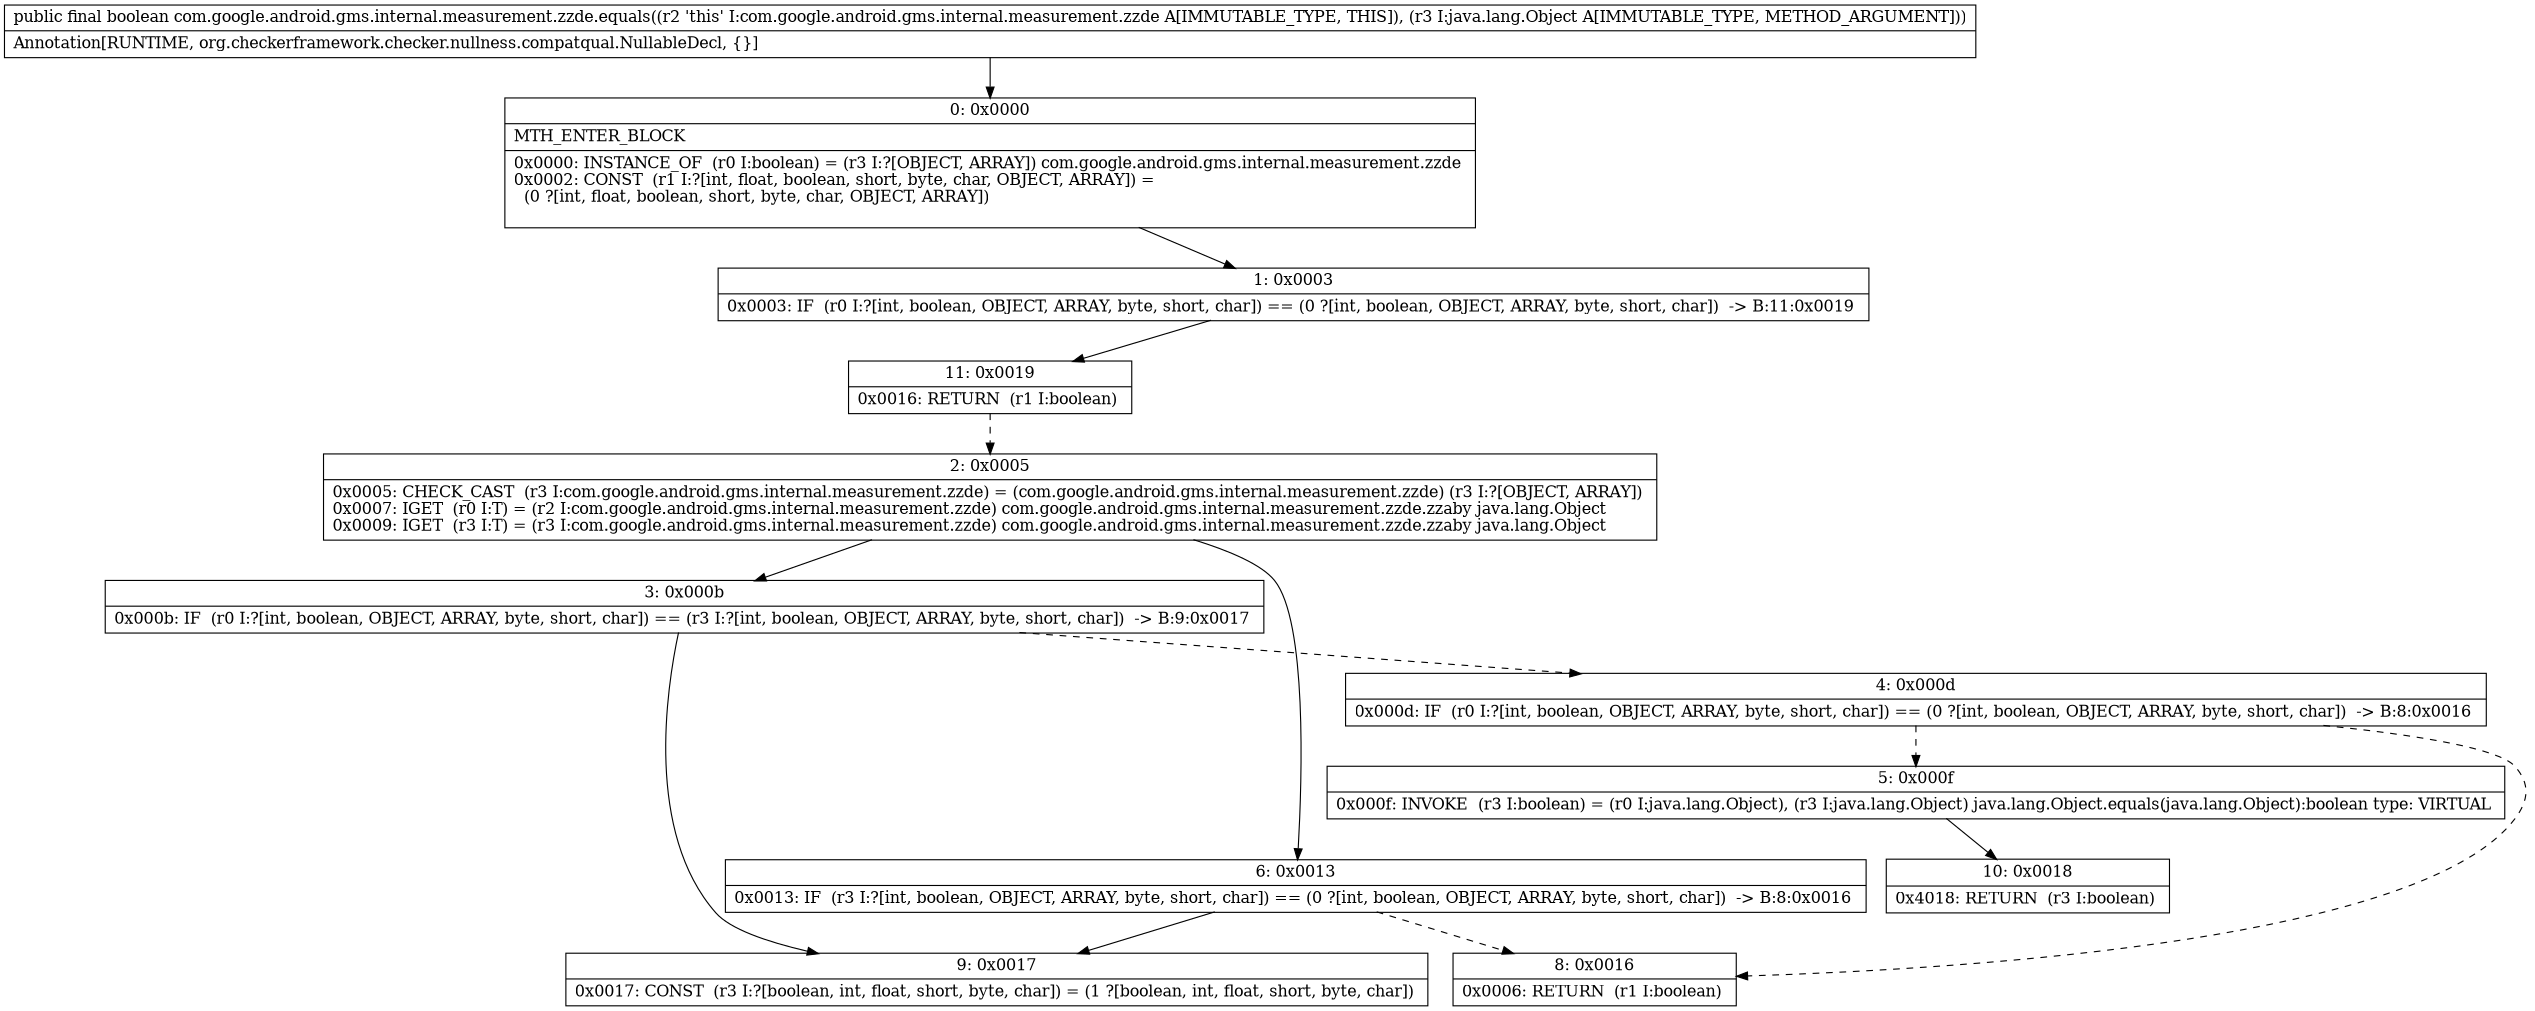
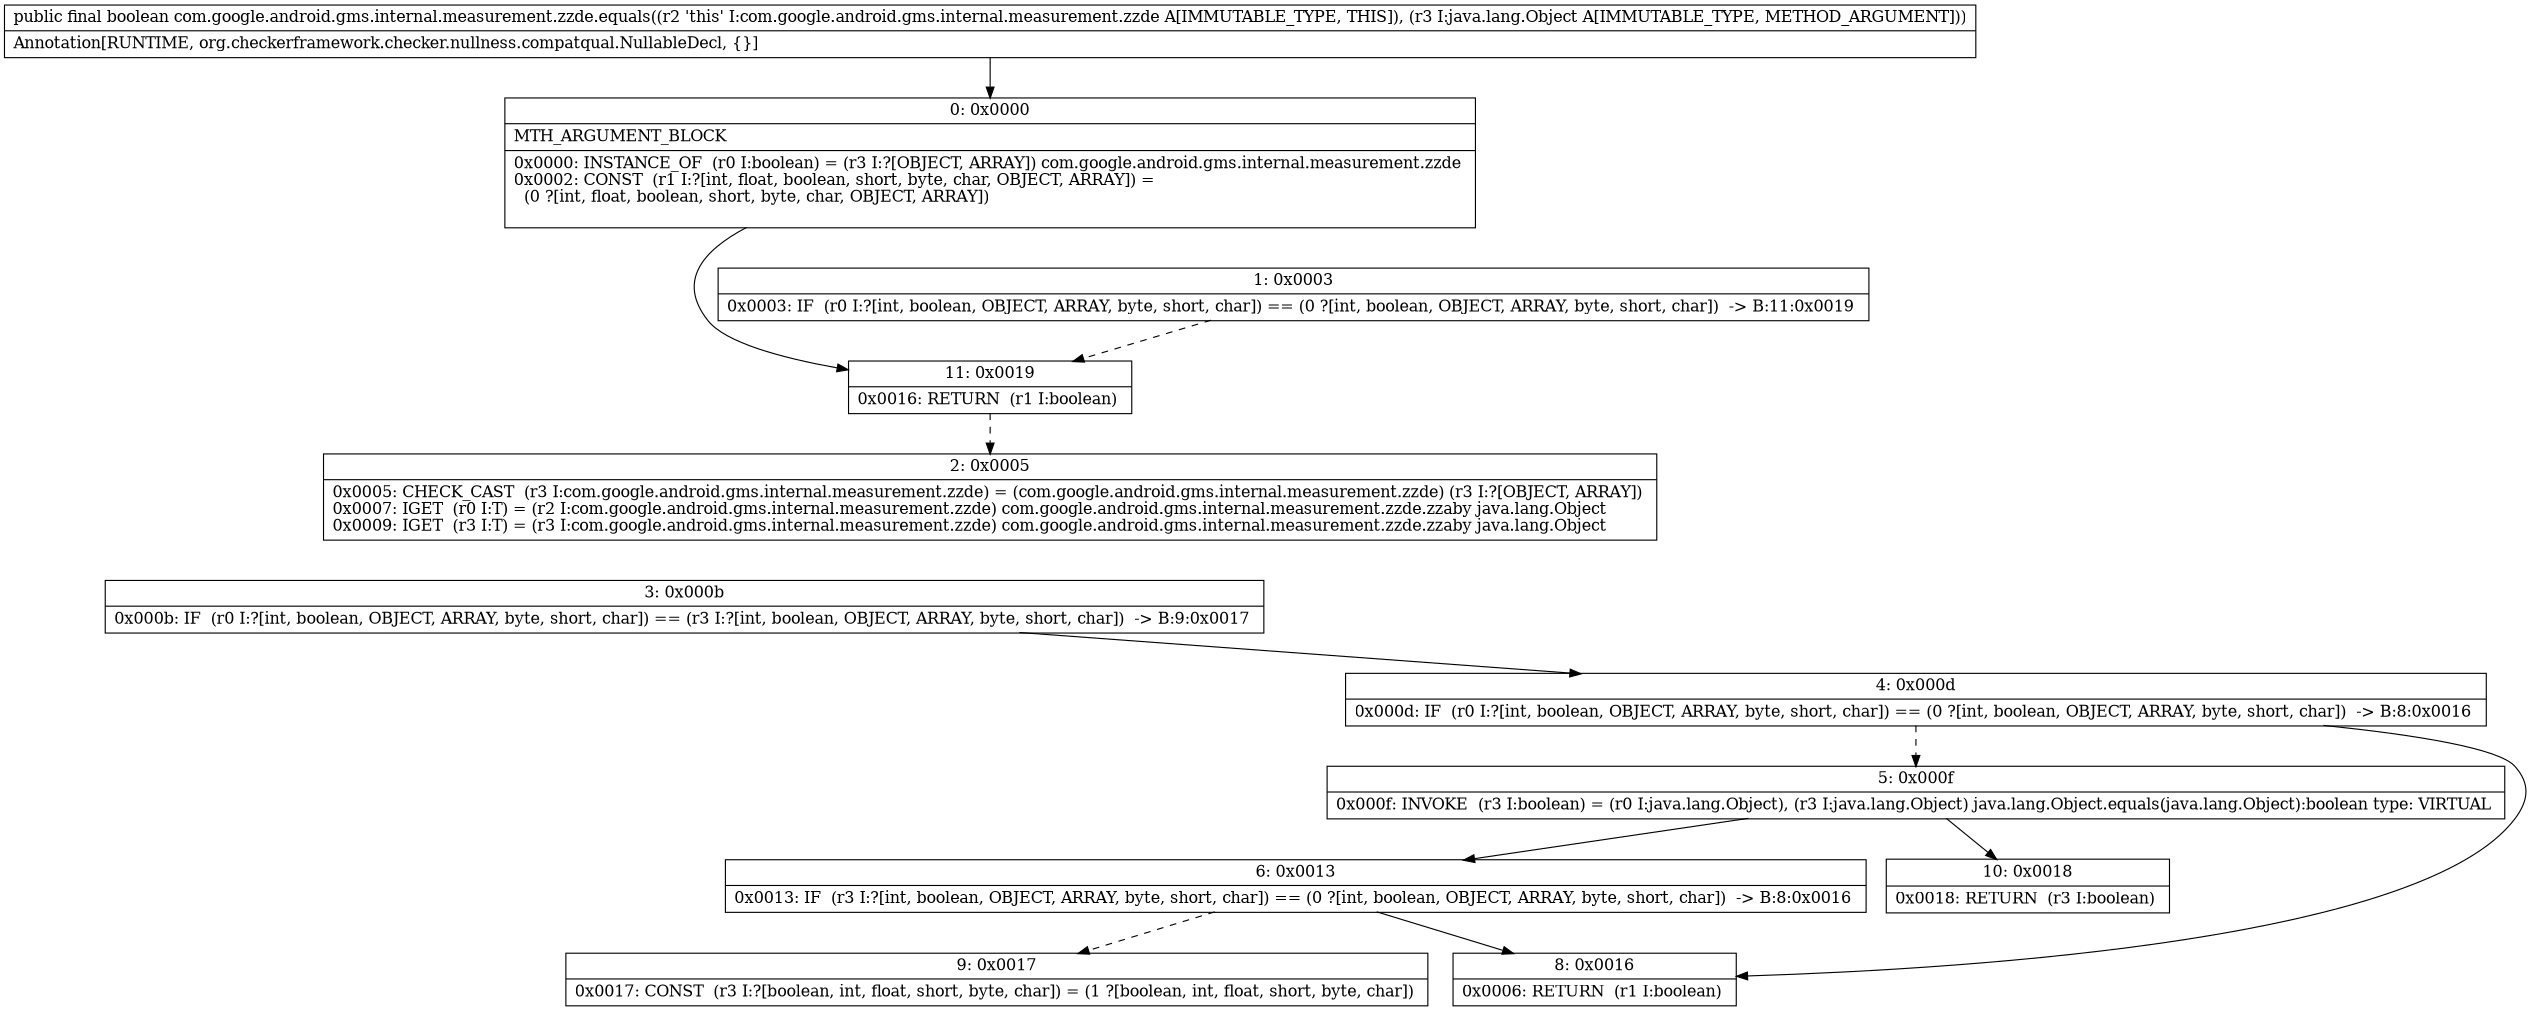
(600, 137) -> (620, 137)
(1182, 246) -> (715, 327)
(1147, 339) -> (1147, 339)
(819, 558) -> none
(1281, 652) -> (1295, 653)
(1298, 667) -> (1612, 838)
(675, 827) -> none
(2028, 899) -> (2028, 899)
(2270, 924) -> (2270, 924)
(1152, 931) -> (1152, 931)
(1440, 931) -> (1440, 931)
